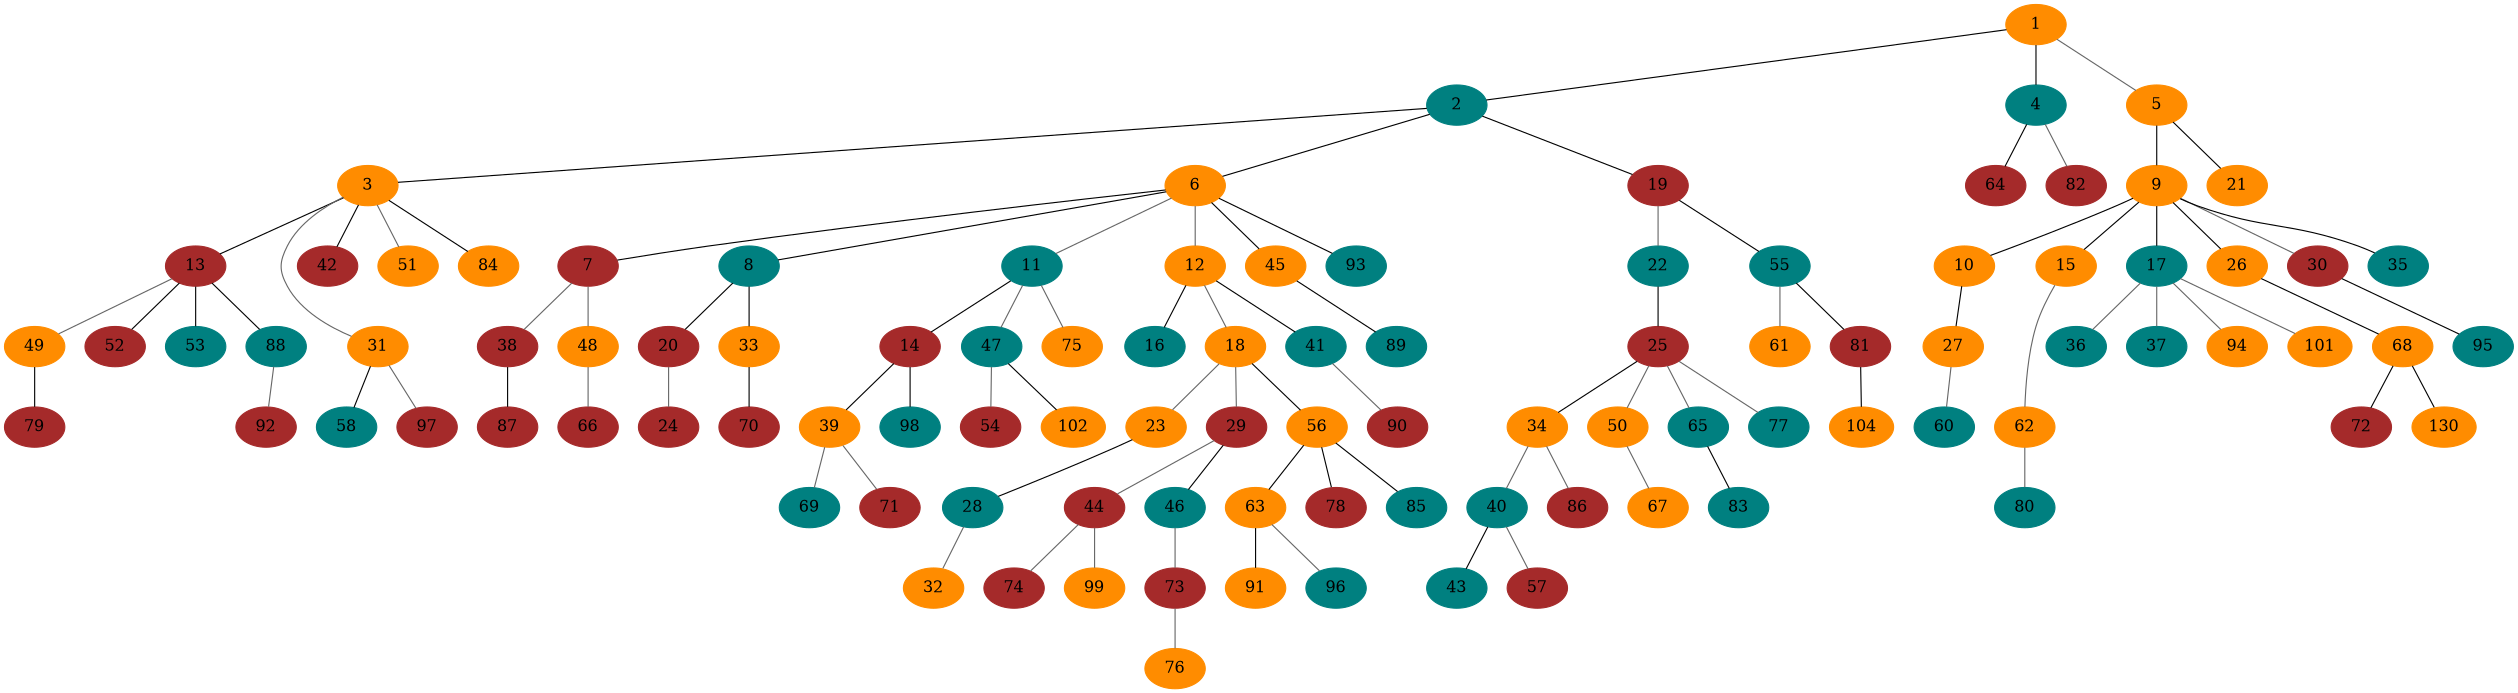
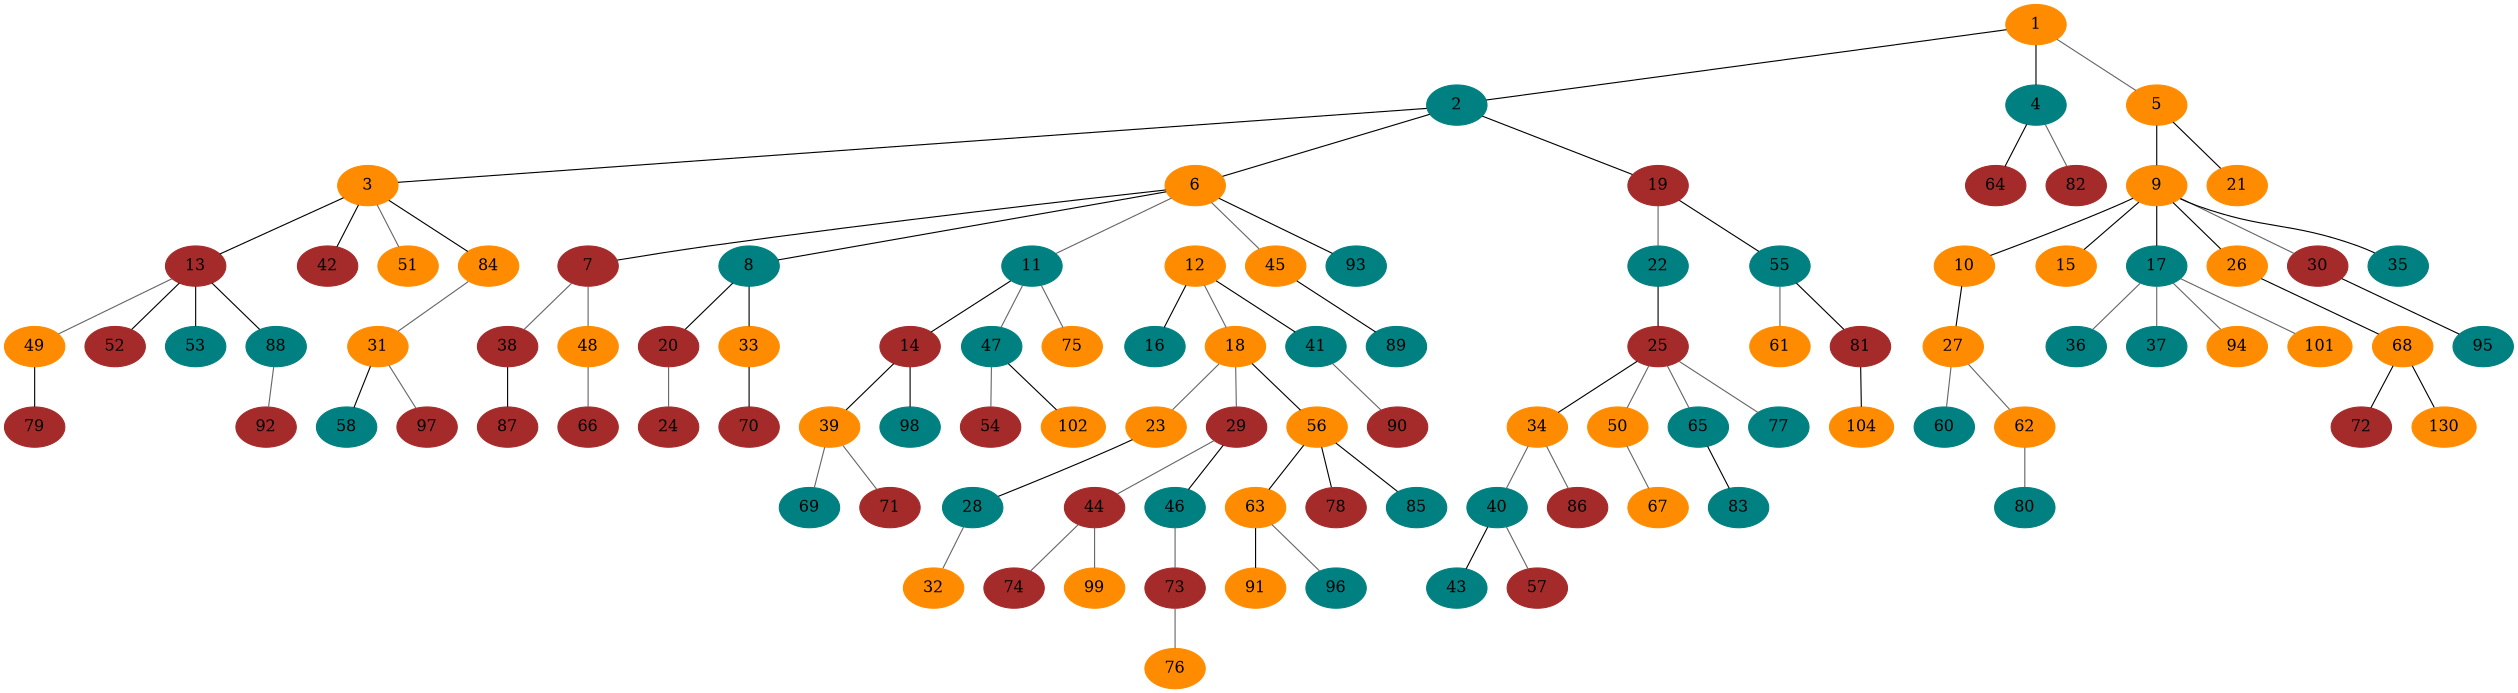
(1195, 226) -> none
(1235, 226) -> (1235, 226)
(281, 270) -> (433, 306)
(2032, 344) -> (1989, 387)
